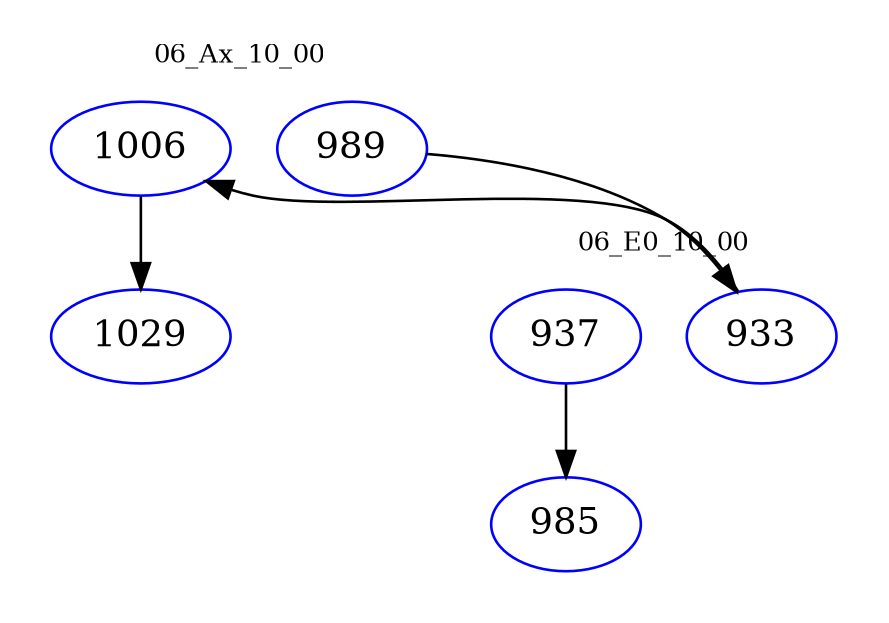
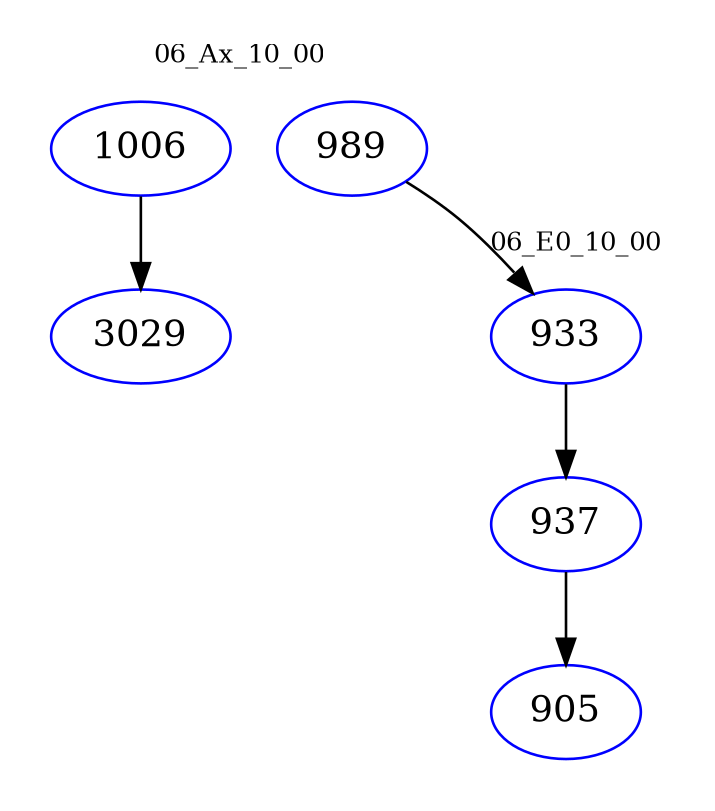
(500, 199) -> (566, 418)
(141, 336) -> (141, 336)
(566, 524) -> (566, 712)
